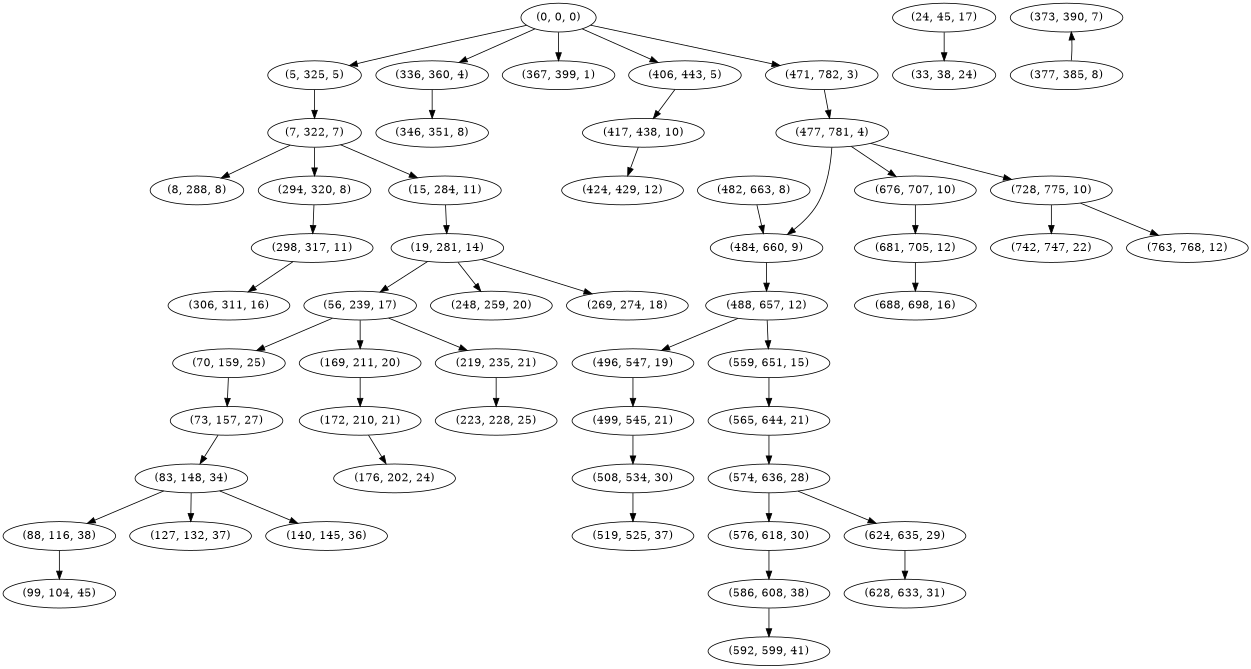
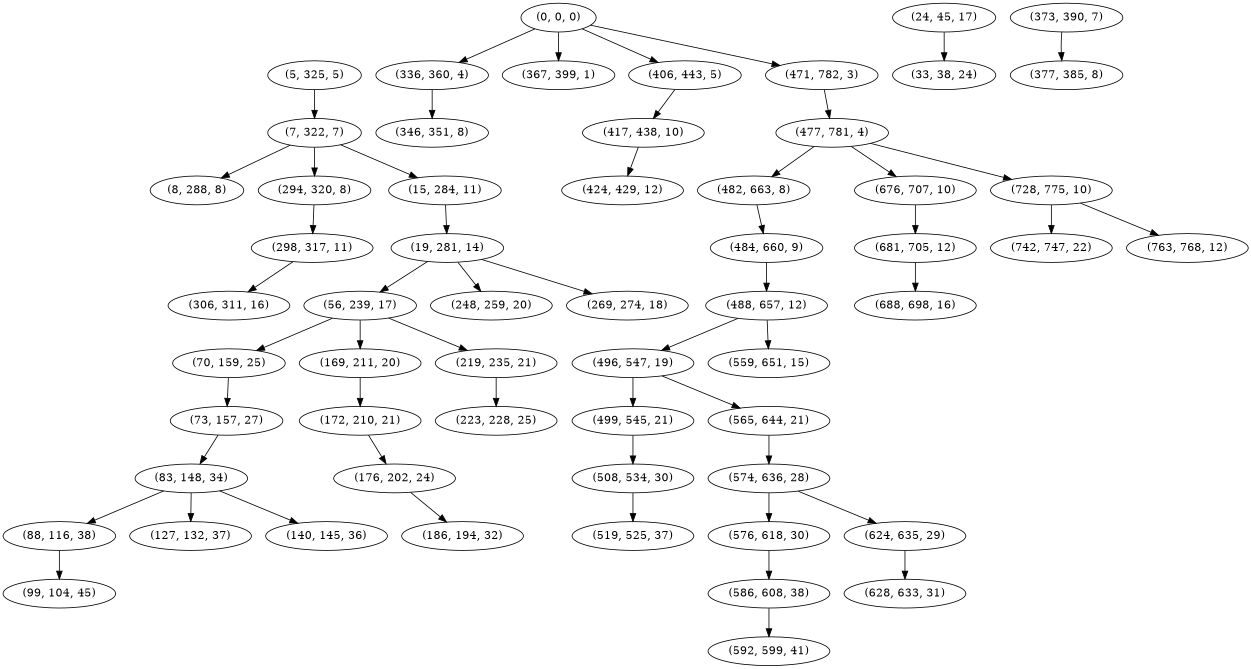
(442, 44) -> none
(1072, 50) -> (1061, 42)
(823, 193) -> (796, 159)
(769, 388) -> (697, 391)
none -> (463, 536)
